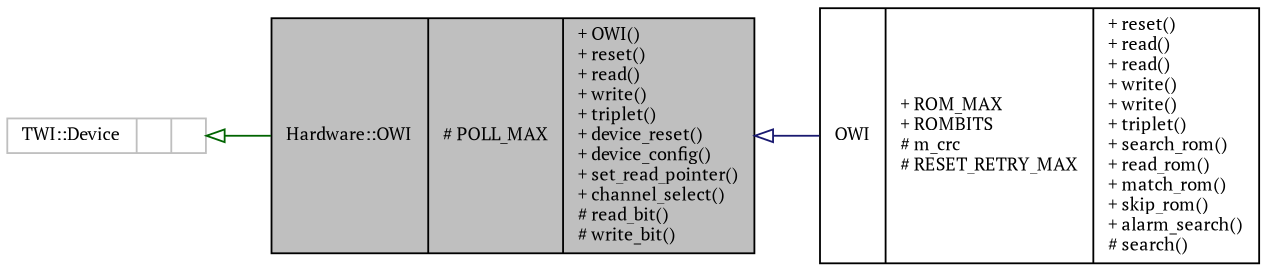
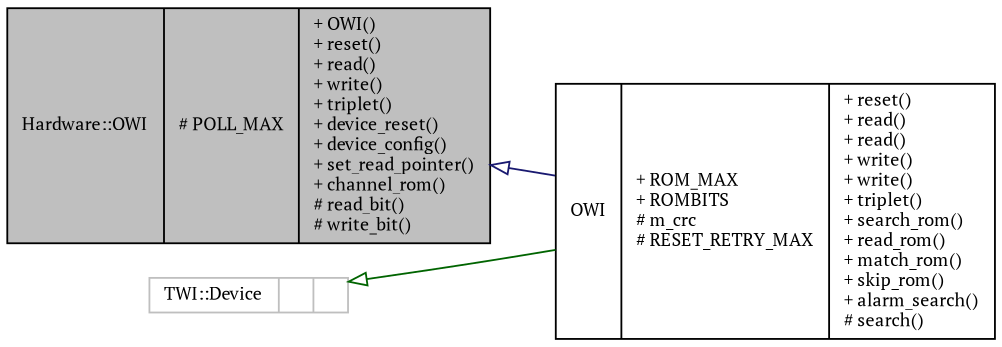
(248, 136) -> (461, 265)
(652, 195) -> (380, 185)
